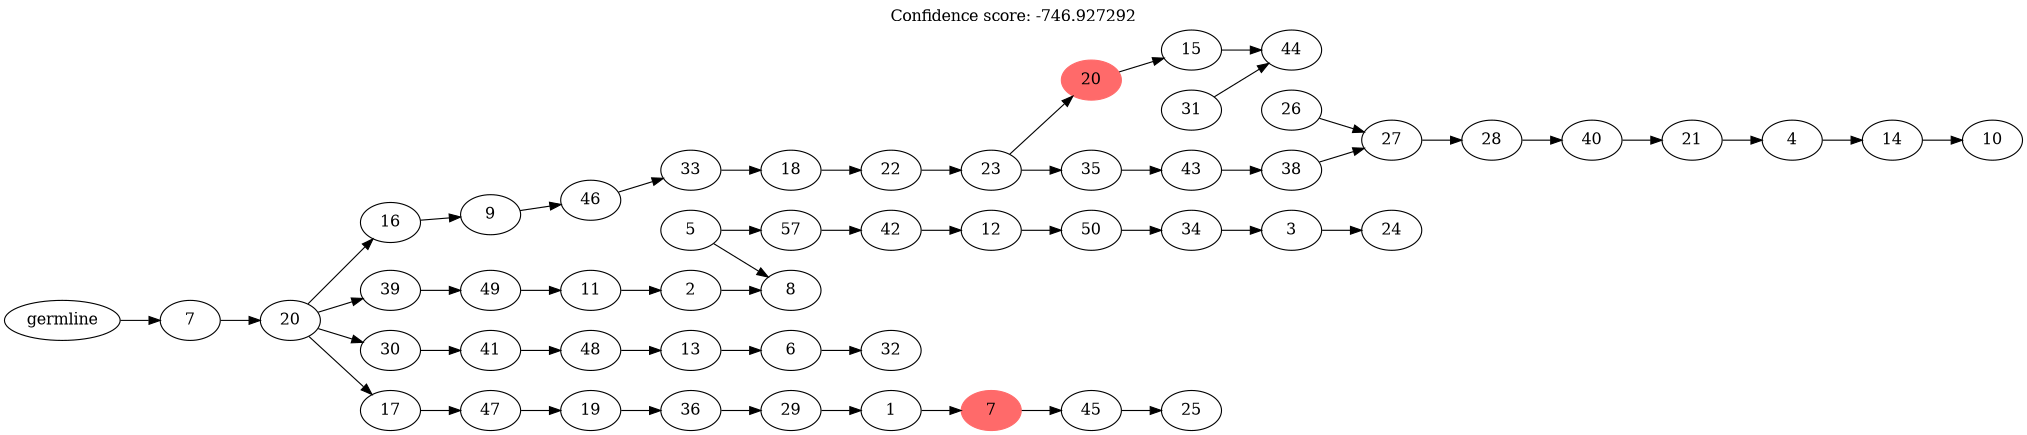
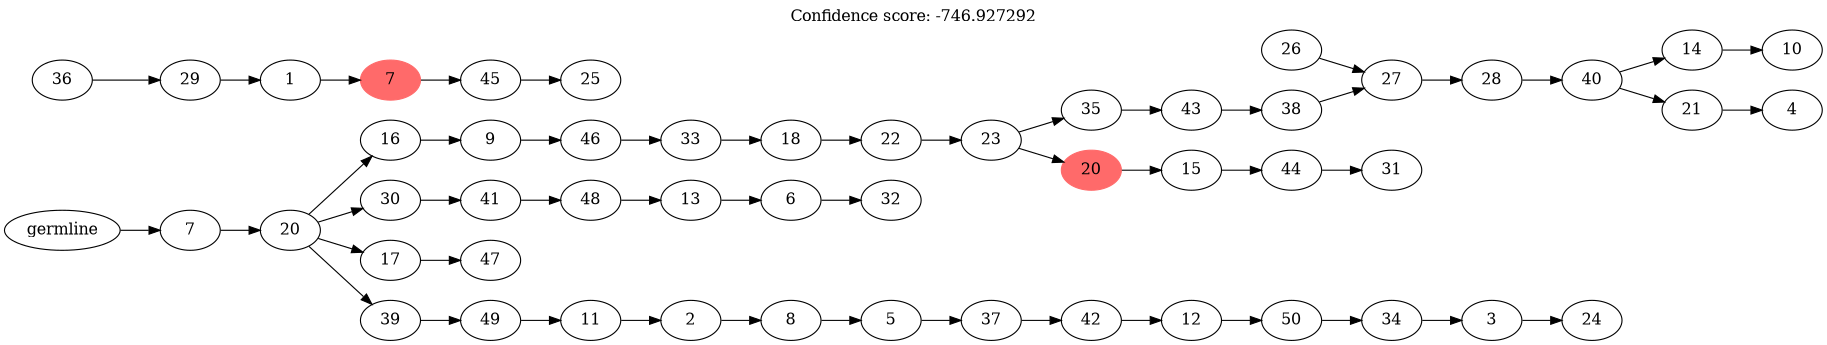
(1237, 83) -> (1336, 170)
(1837, 140) -> (1637, 67)
(791, 230) -> (991, 320)
(736, 257) -> (836, 320)
(591, 411) -> none
